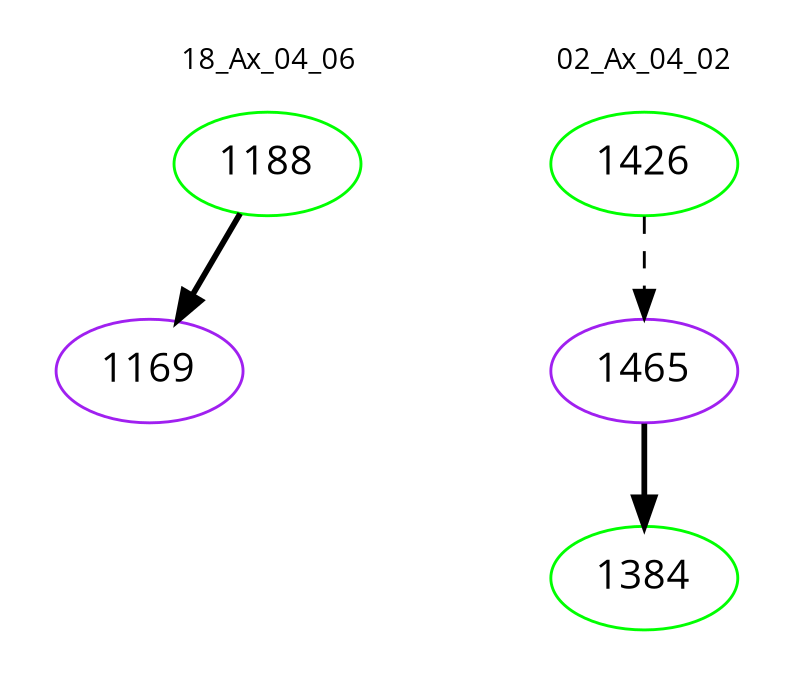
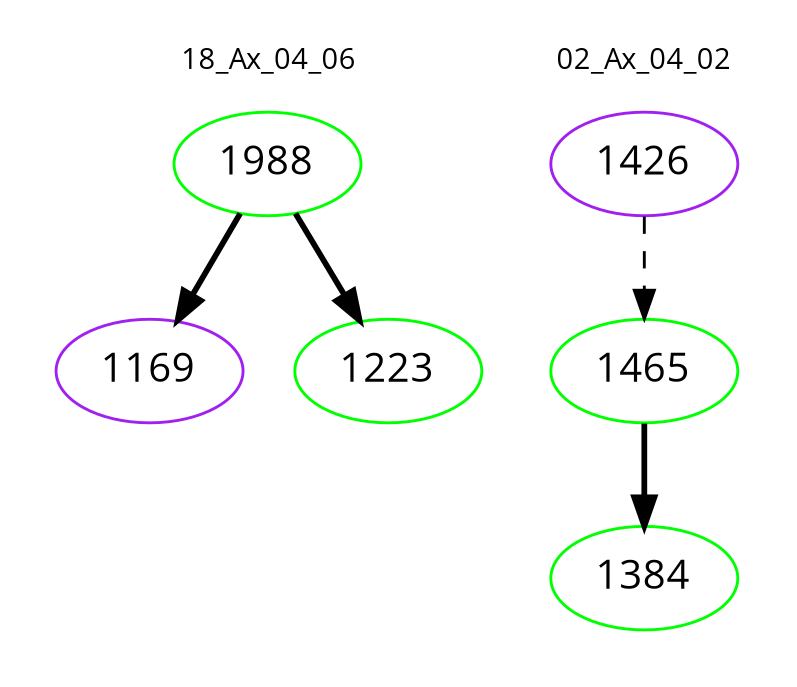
(268, 164) -> (268, 164)
(644, 164) -> (644, 164)
none -> (388, 371)
(644, 371) -> (644, 371)
